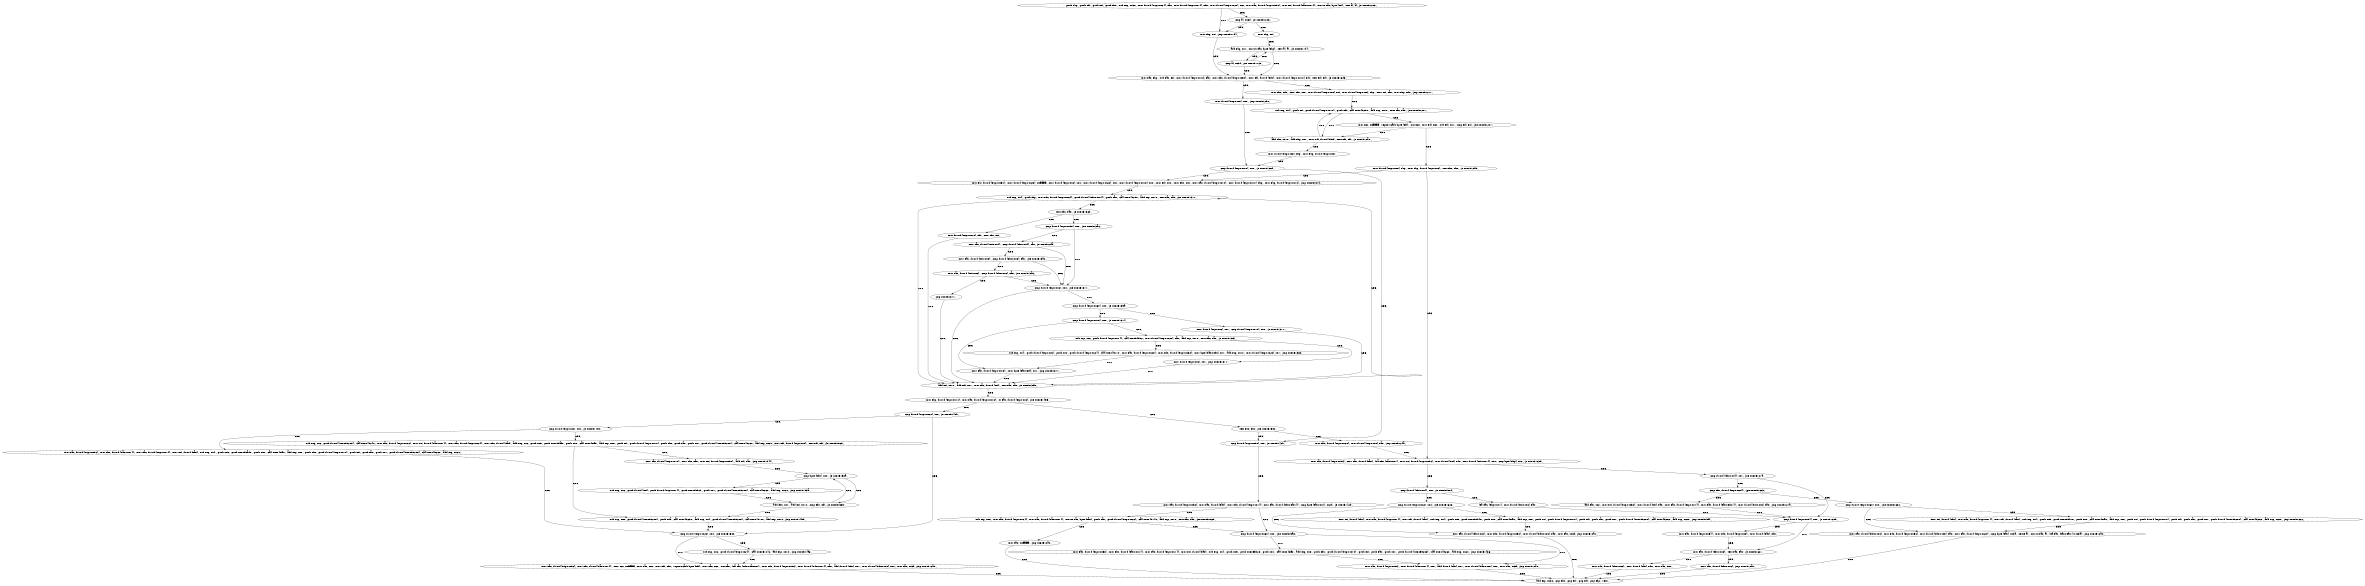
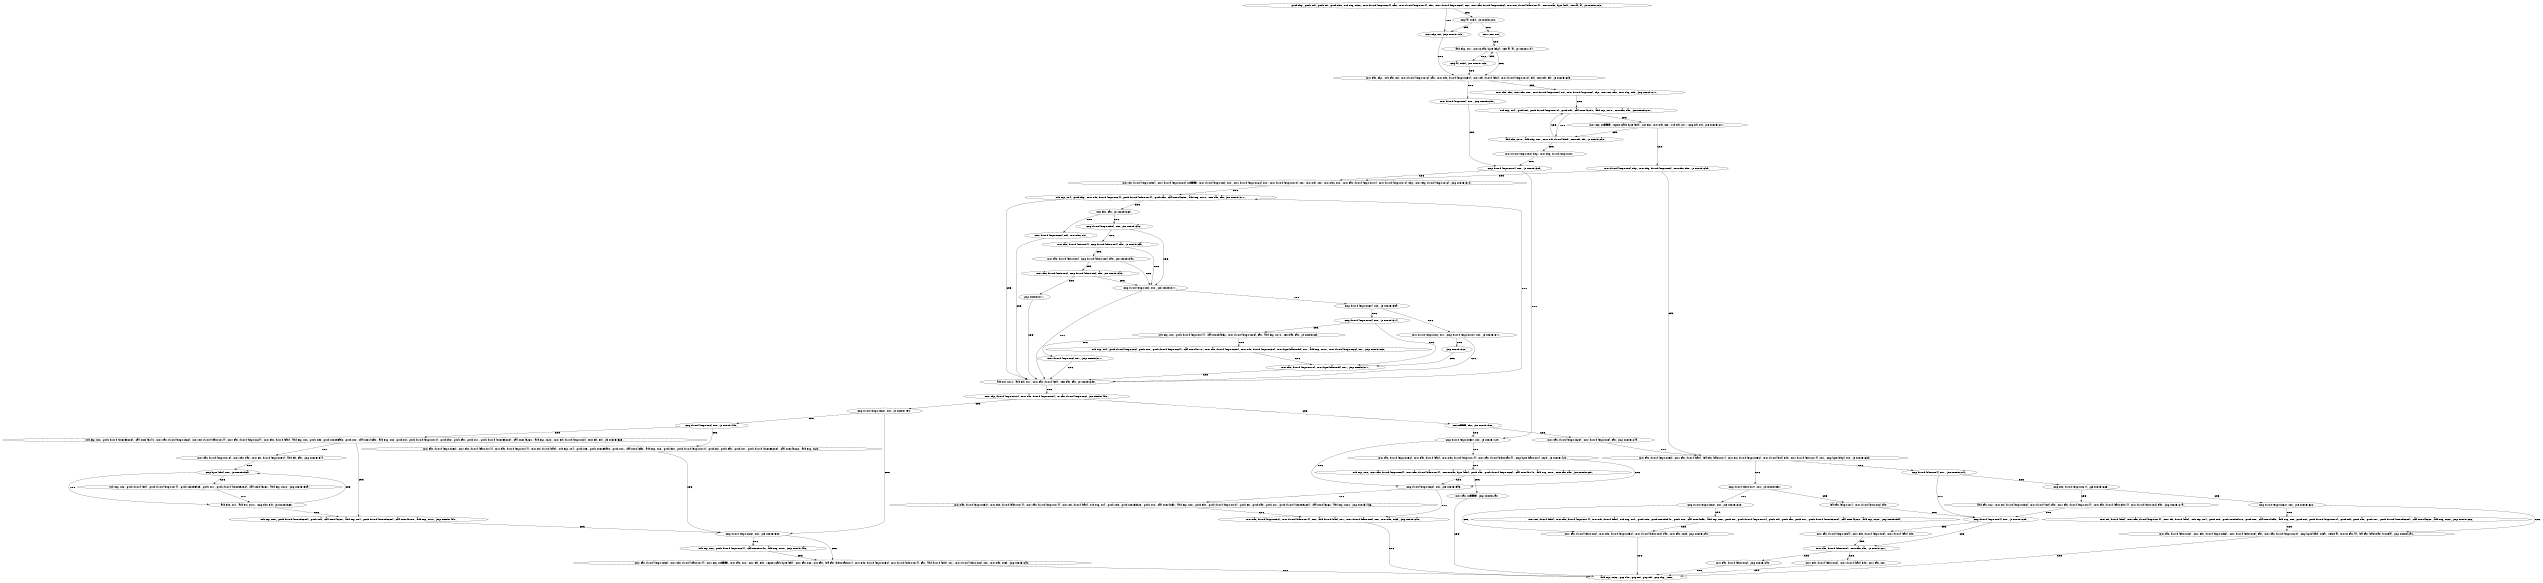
(1219, 34) -> (1444, 34)
(1267, 34) -> (1491, 34)
none -> (1457, 350)
(1258, 429) -> (1473, 426)
none -> (1328, 458)
(1030, 543) -> (1478, 496)
